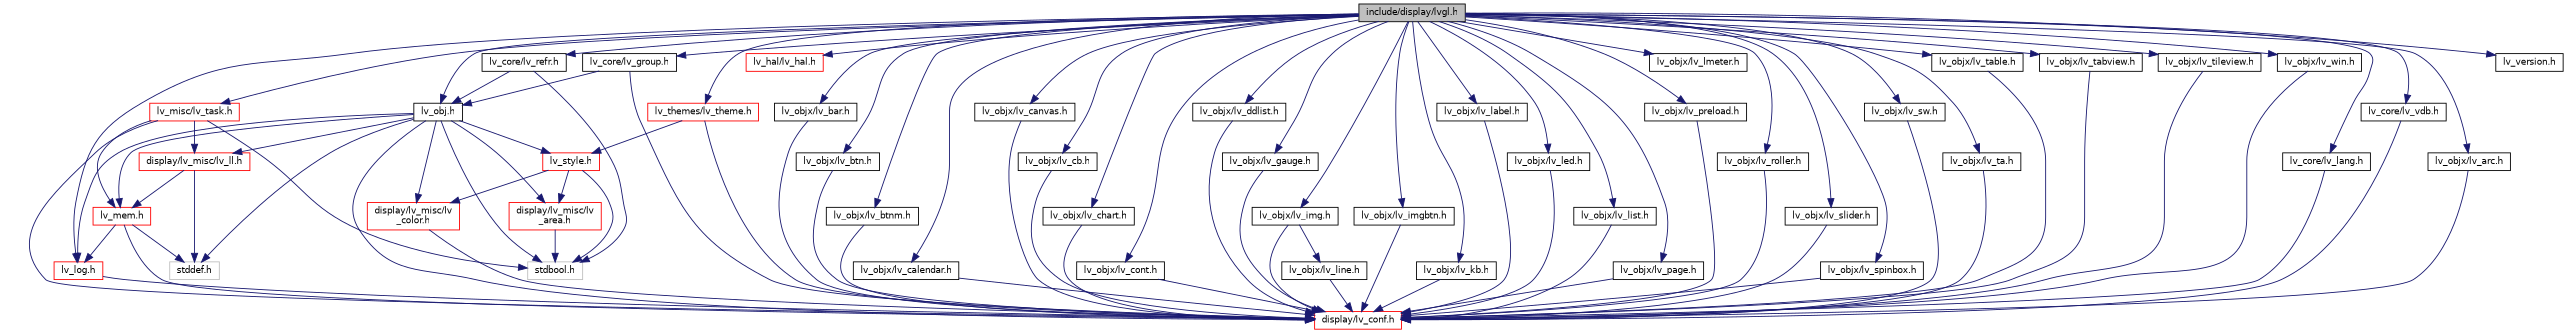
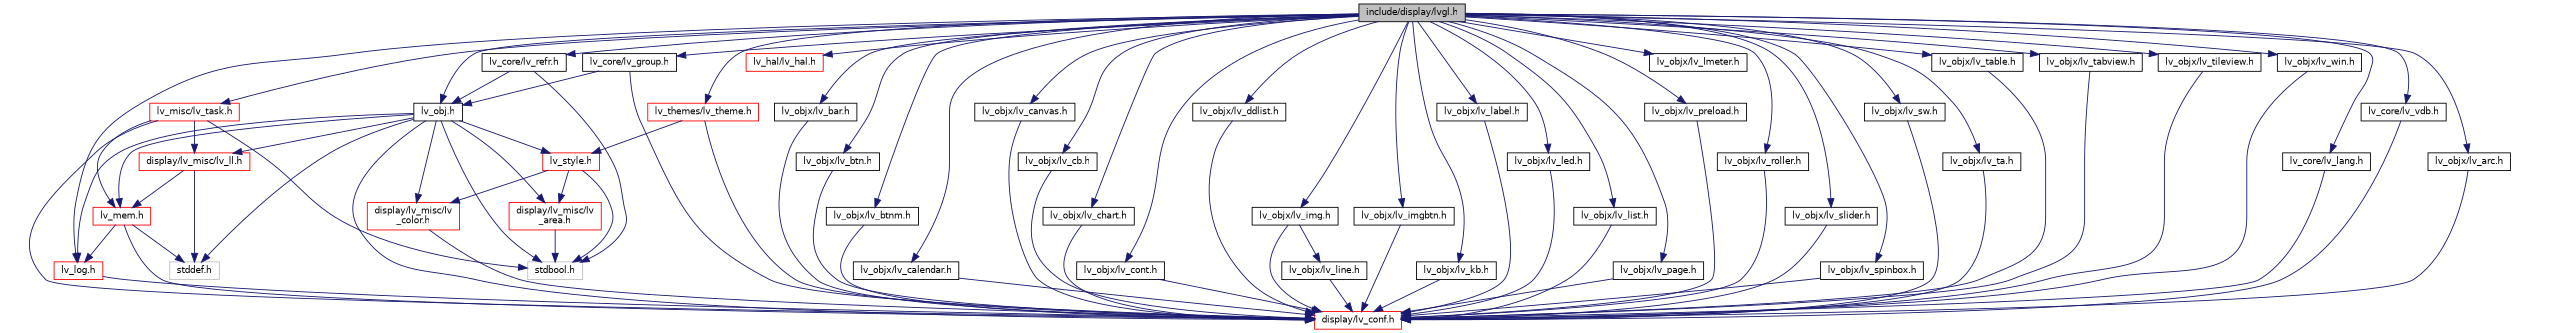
(2529, 62) -> none
(1270, 162) -> none
